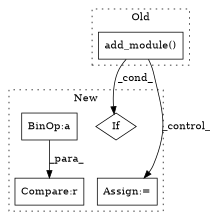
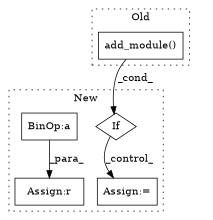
(162, 116) -> (104, 154)
(49, 192) -> (49, 192)
